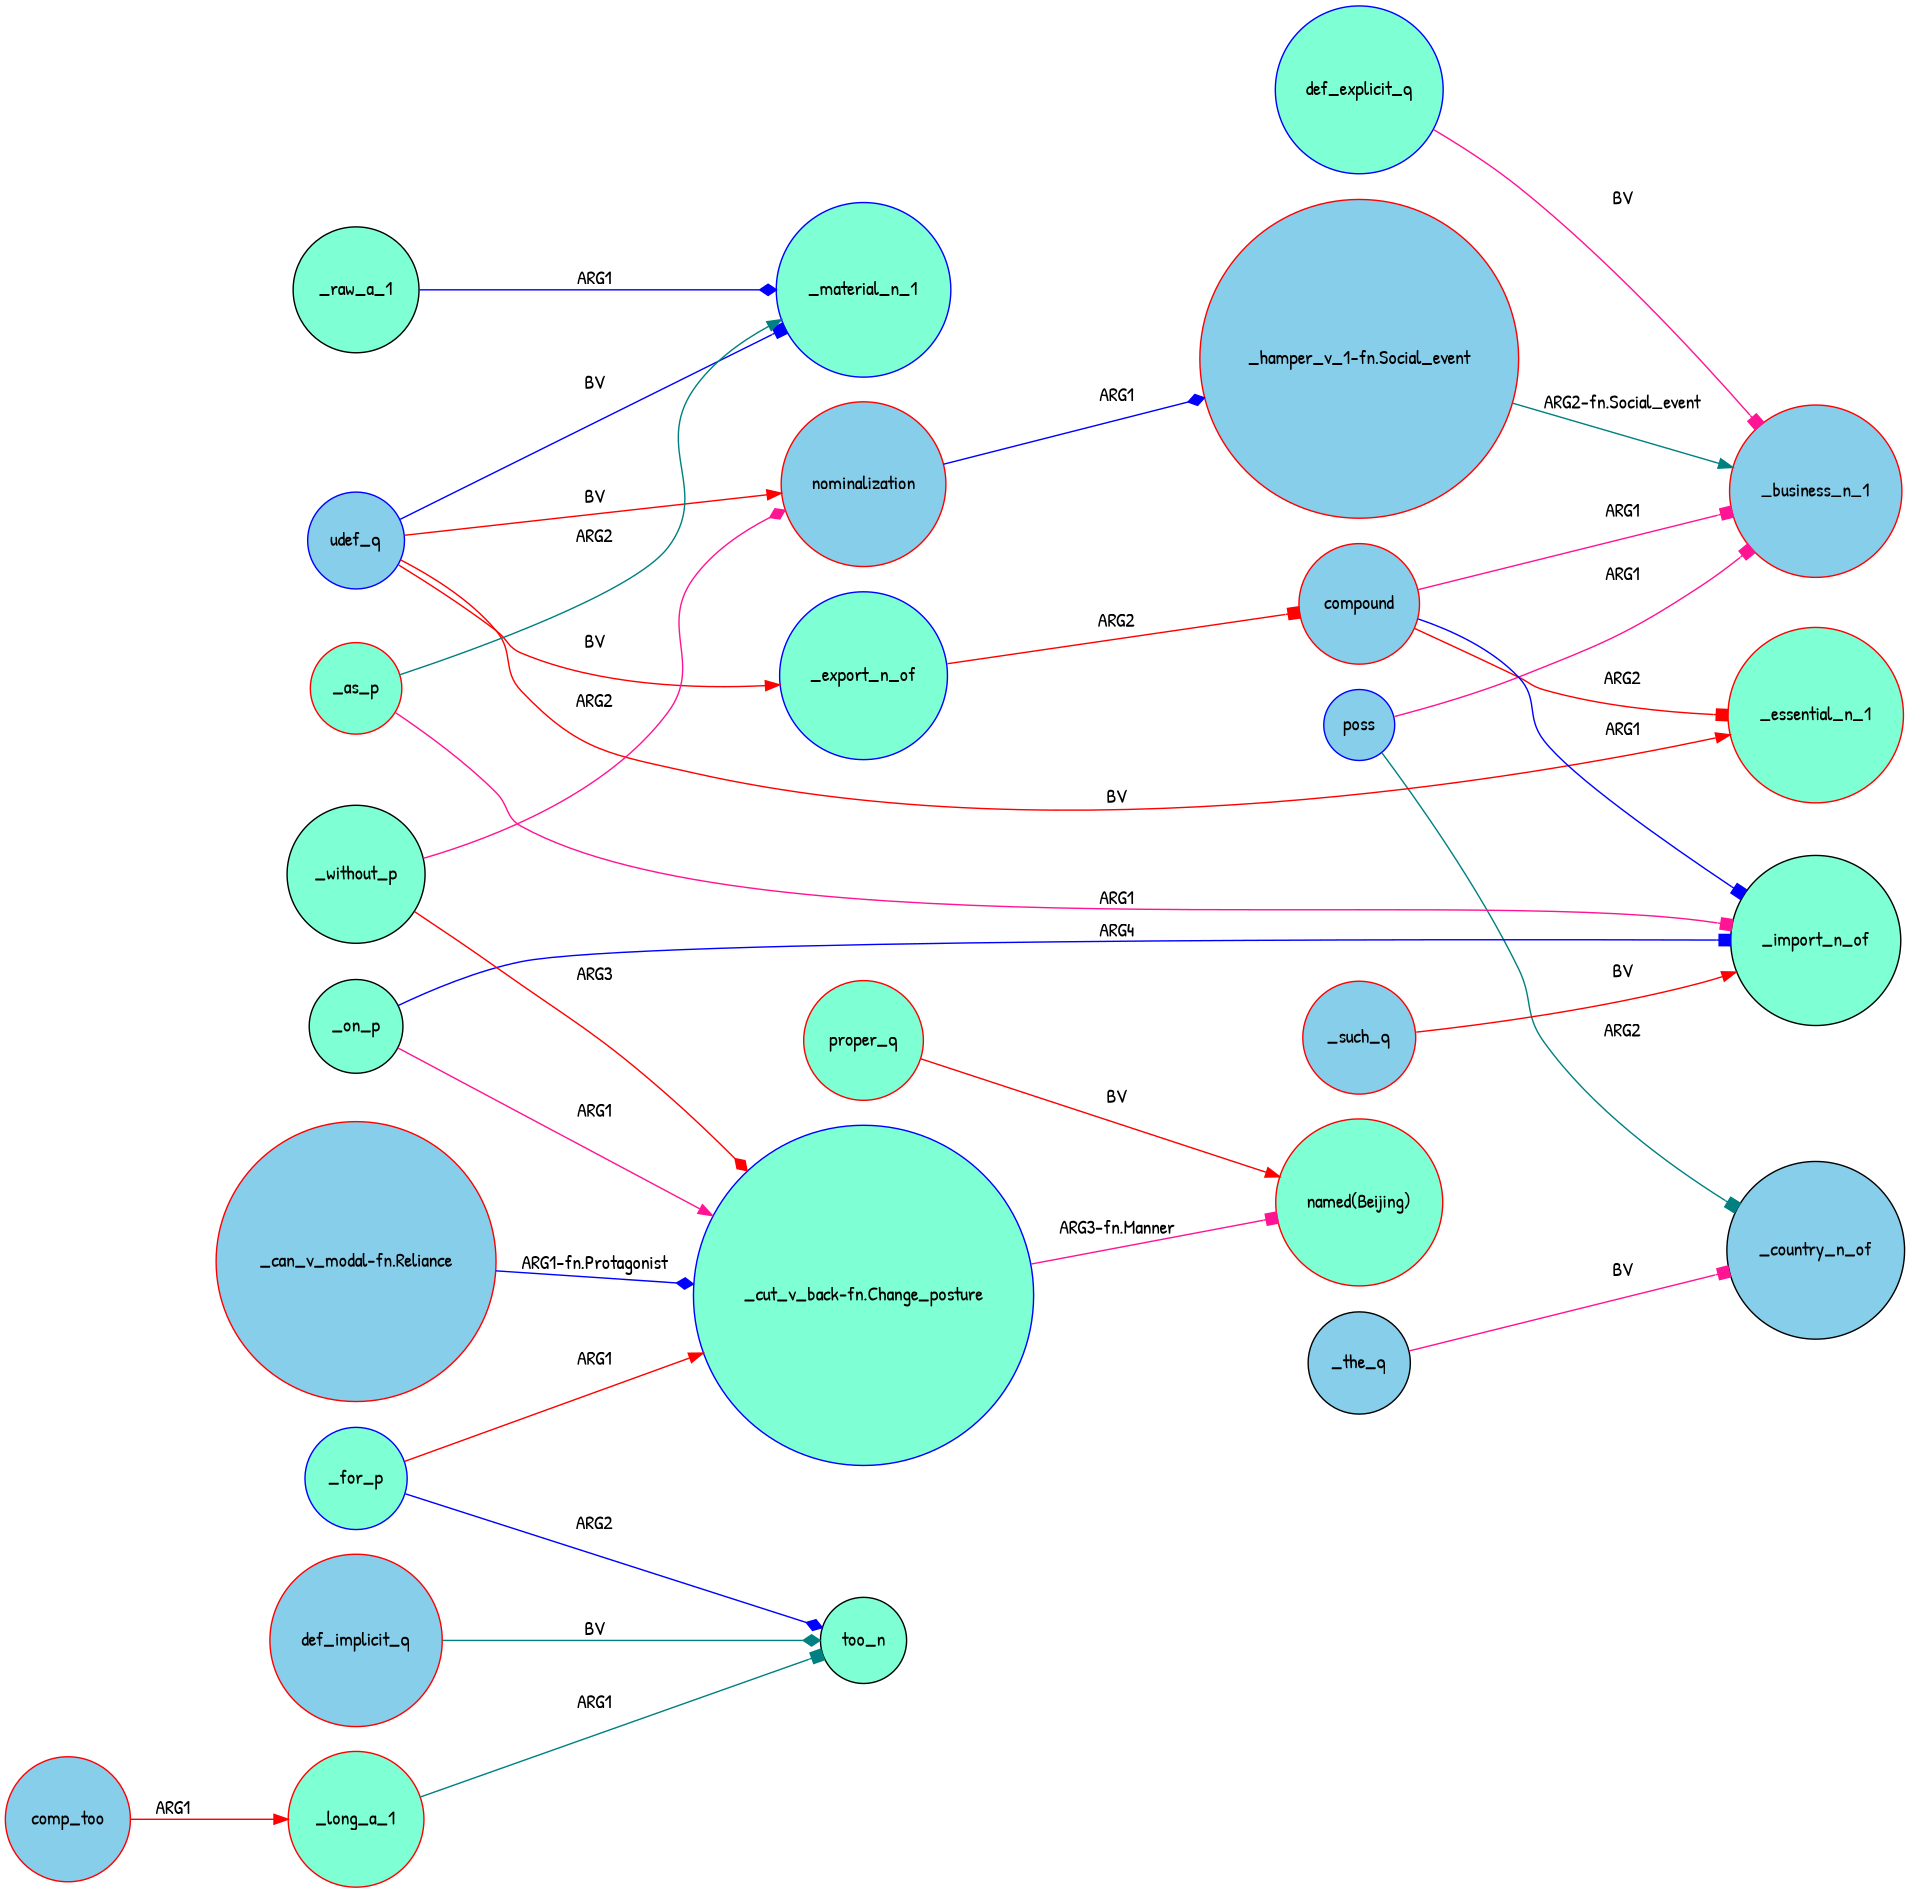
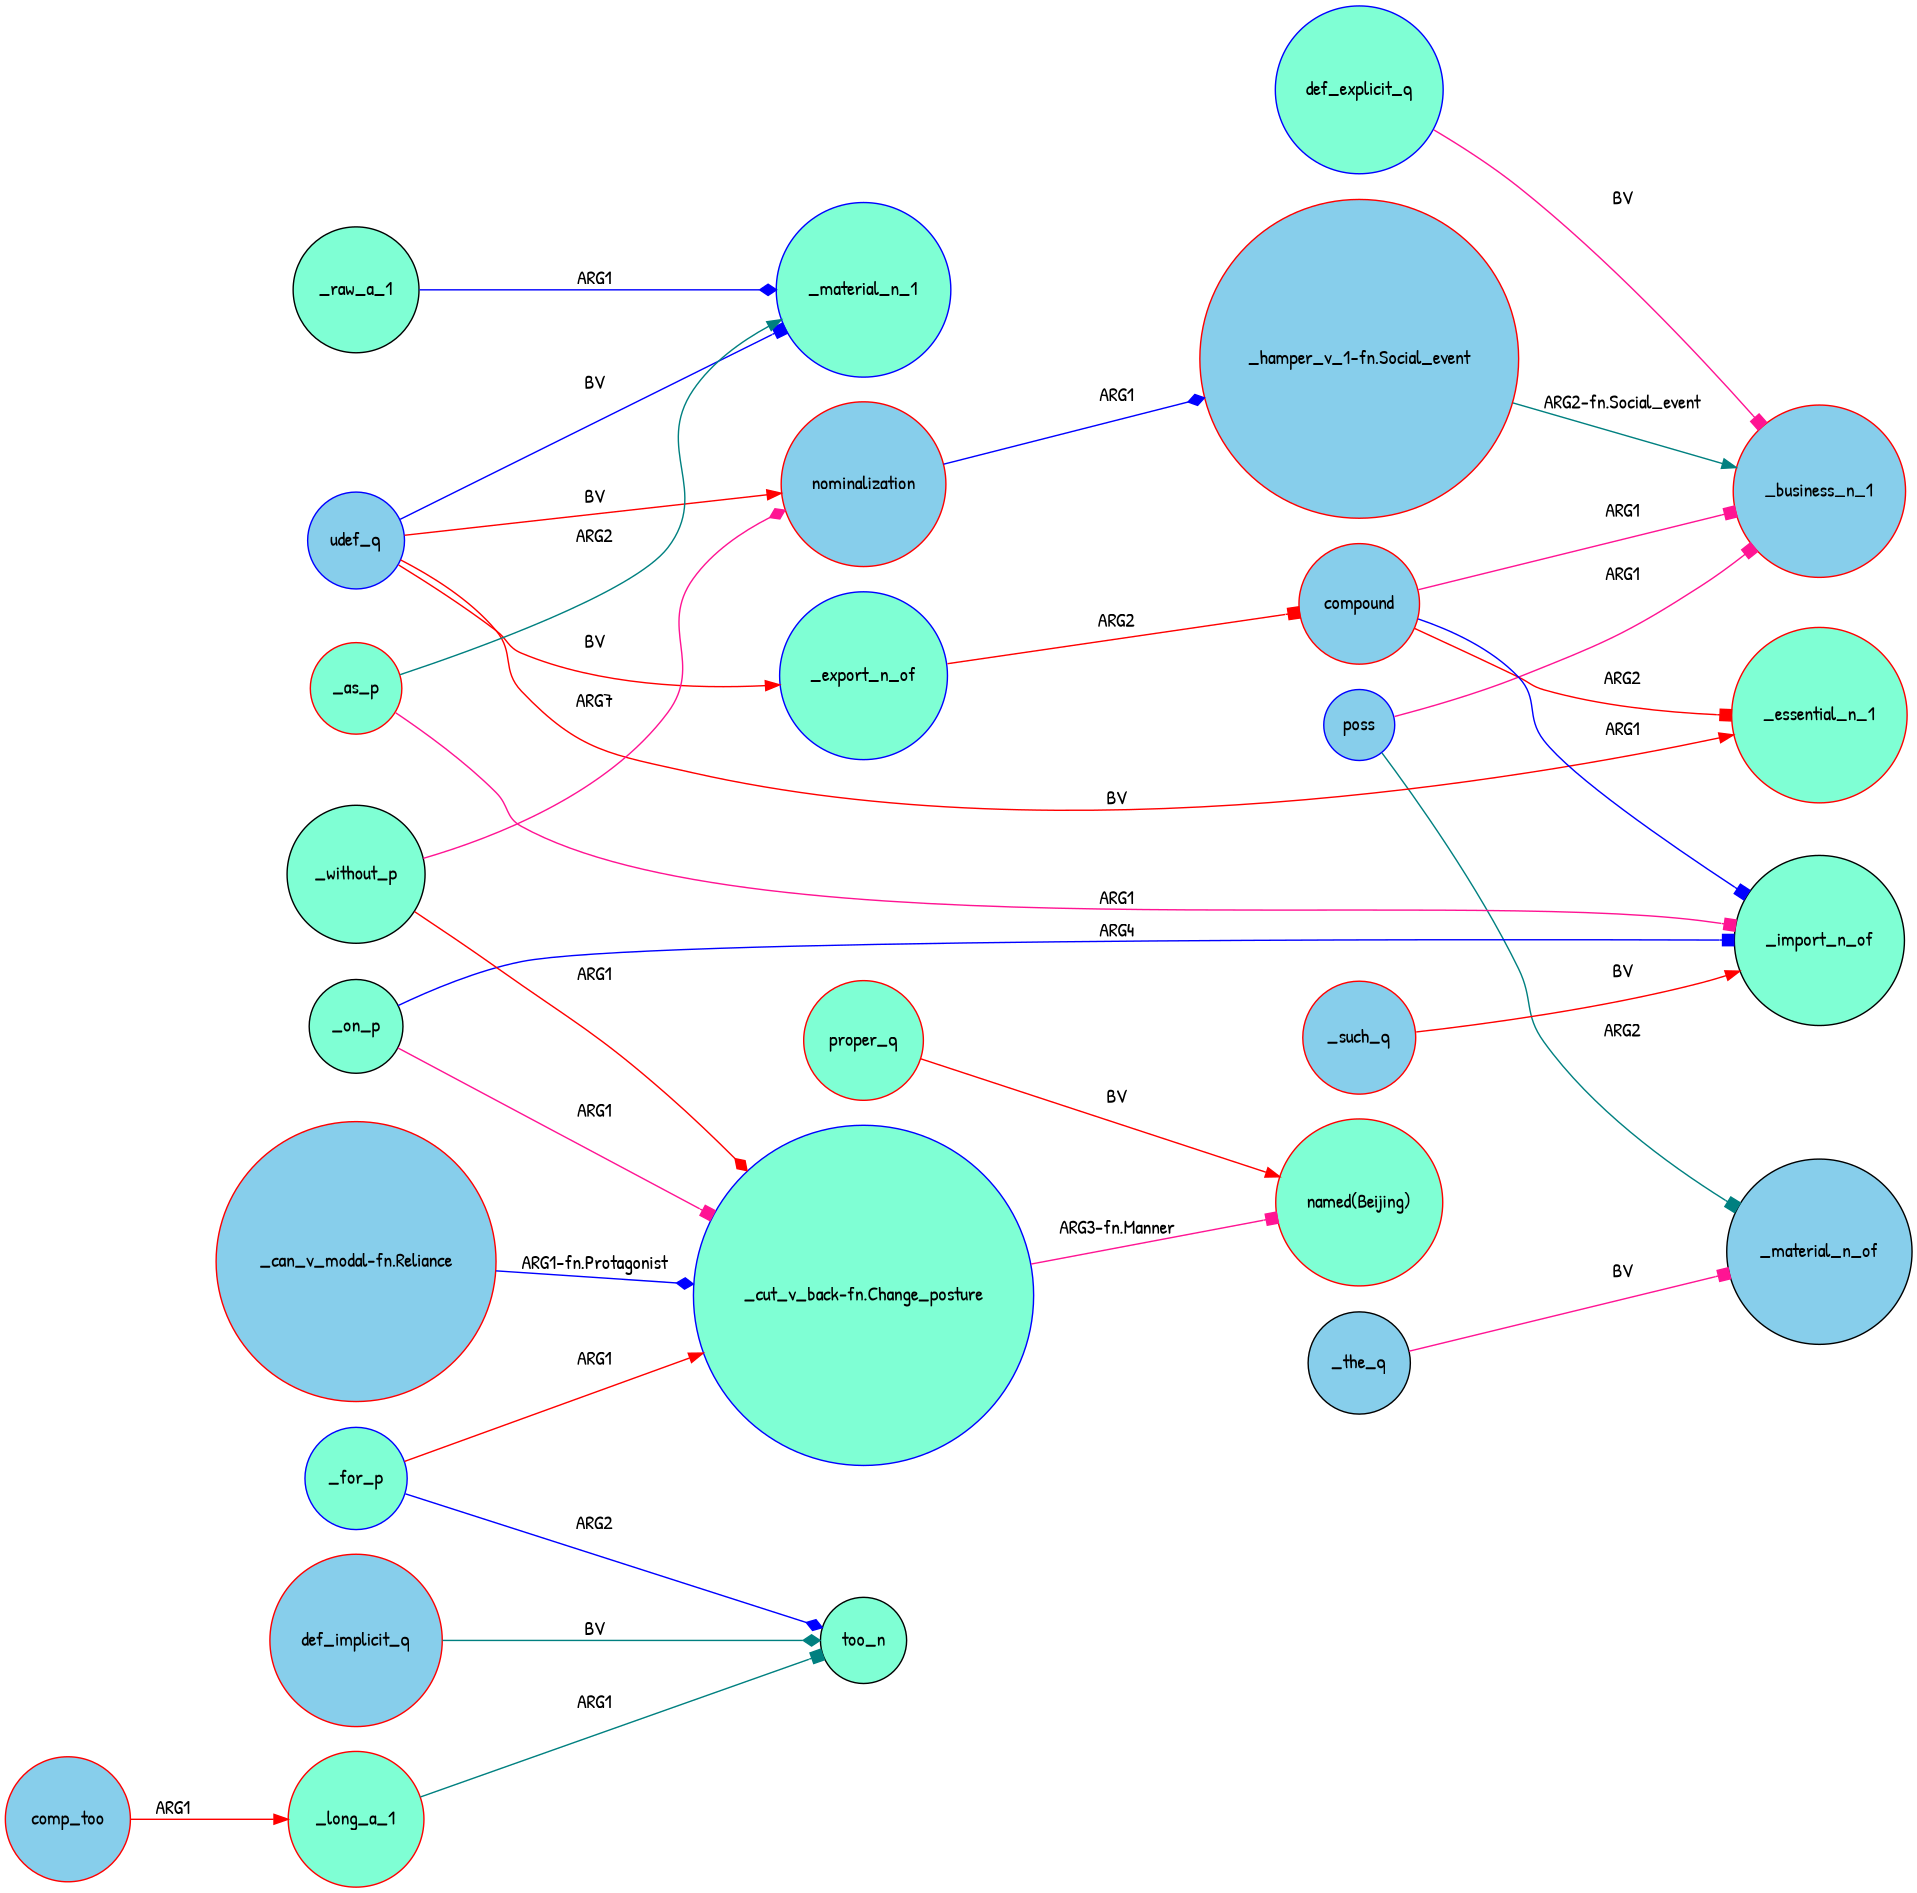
(595, 702) -> (595, 702)
(595, 975) -> (595, 975)
(549, 1128) -> (549, 1128)
(1816, 1250) -> (1819, 1252)
